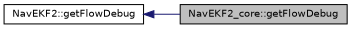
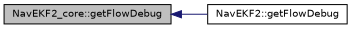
(167, 14) -> (194, 14)
